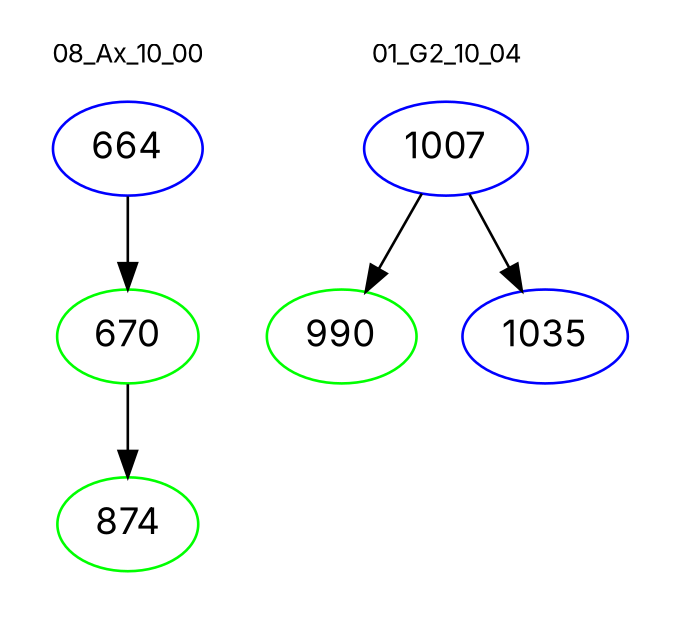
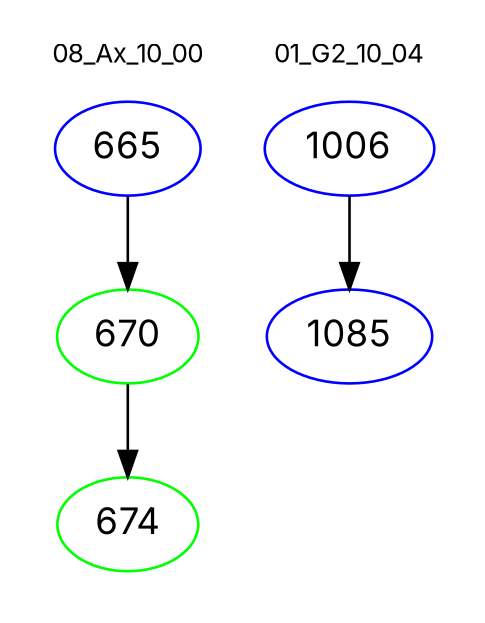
(128, 149) -> (128, 149)
(446, 149) -> (350, 149)
(342, 336) -> none
(545, 336) -> (350, 336)
(128, 524) -> (128, 524)
